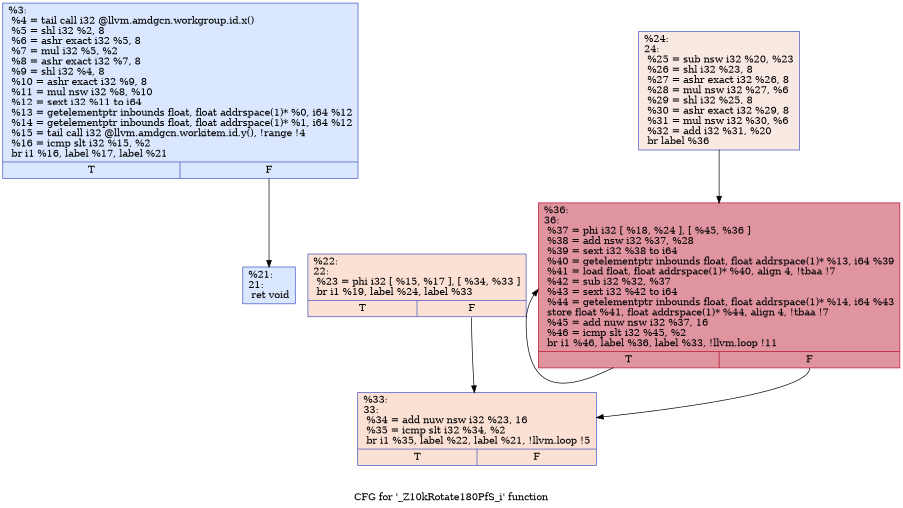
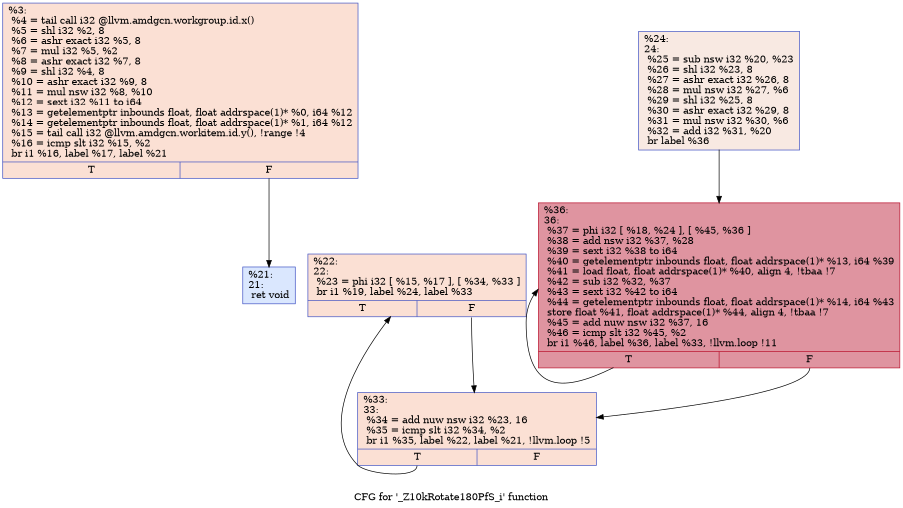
(180, 91) -> (180, 91)
none -> (342, 422)
